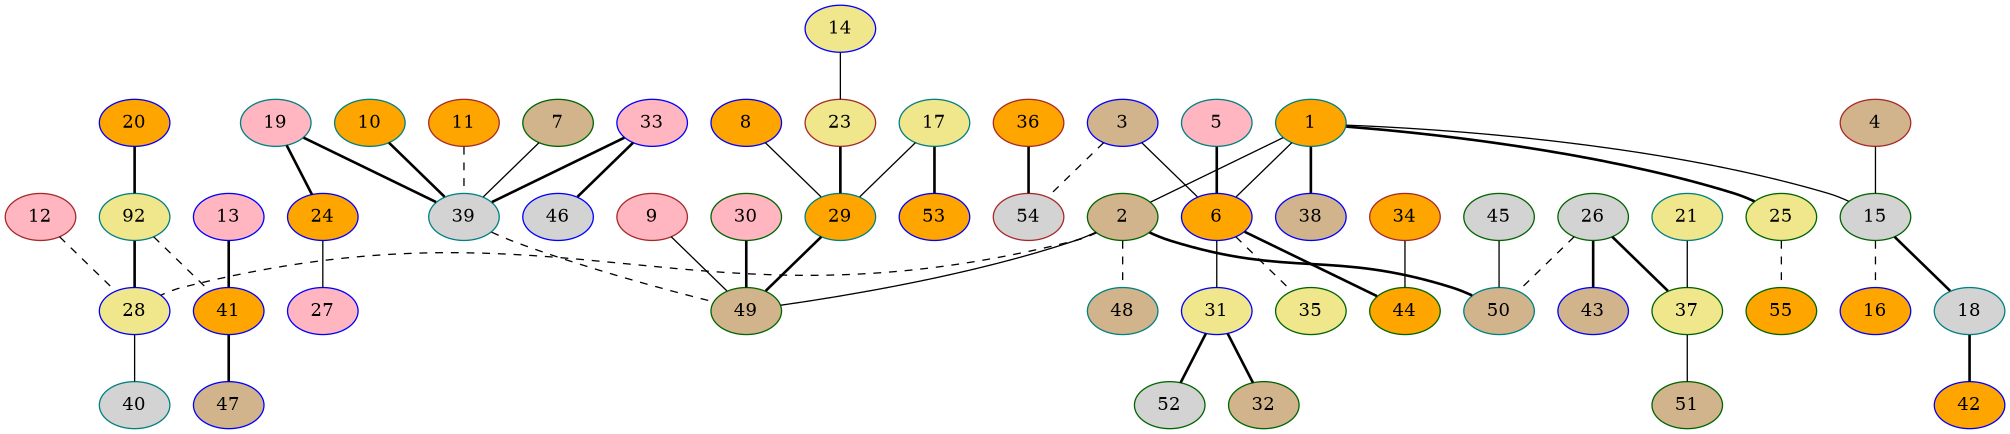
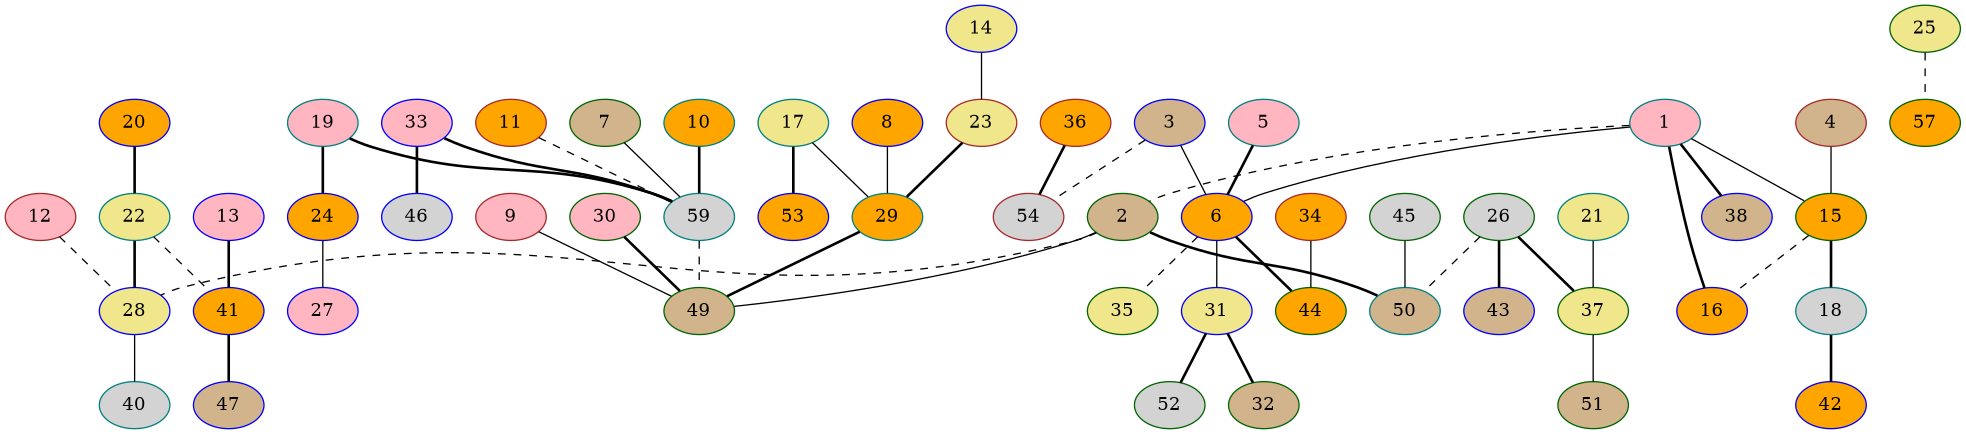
(1311, 123) -> (1665, 123)
(1553, 152) -> (1684, 218)
(1227, 165) -> (1387, 148)
(135, 217) -> (135, 217)
(464, 217) -> (699, 217)
(1875, 217) -> (1831, 217)
(1123, 311) -> none
(1781, 311) -> (1925, 123)
